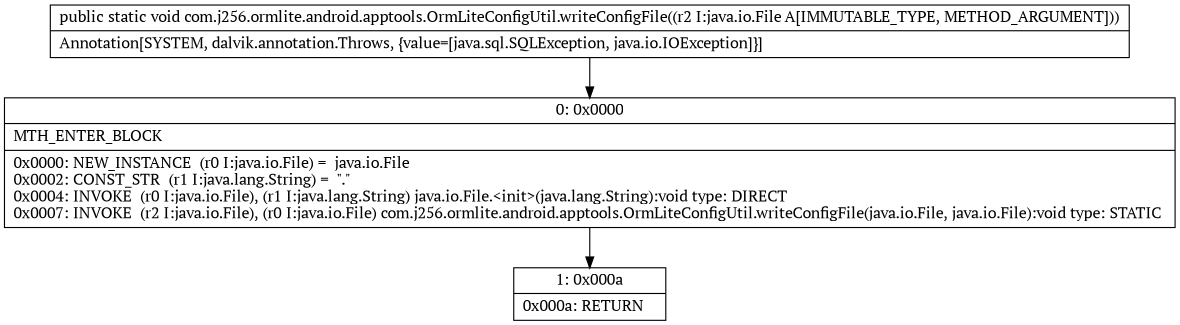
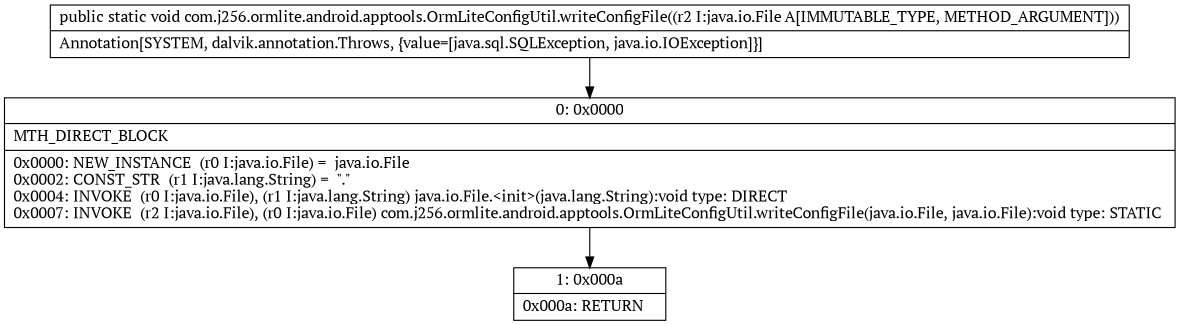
(88, 136) -> (91, 136)
